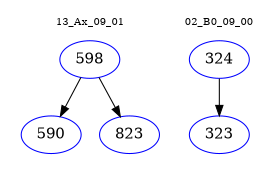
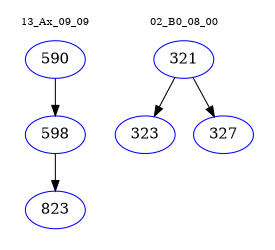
(90, 22) -> (55, 22)
(219, 22) -> (184, 22)
(219, 60) -> (184, 60)
(73, 92) -> (55, 92)
none -> (224, 135)
